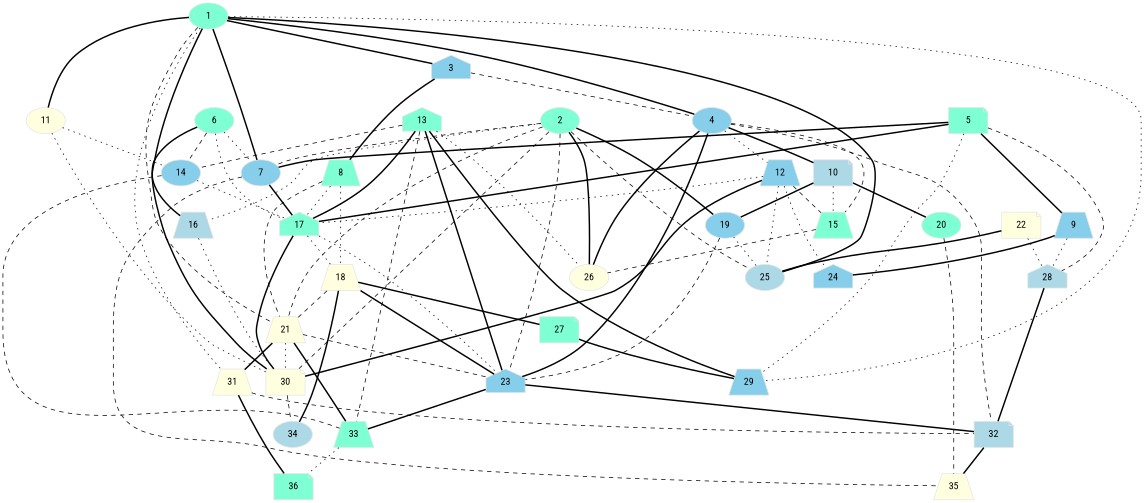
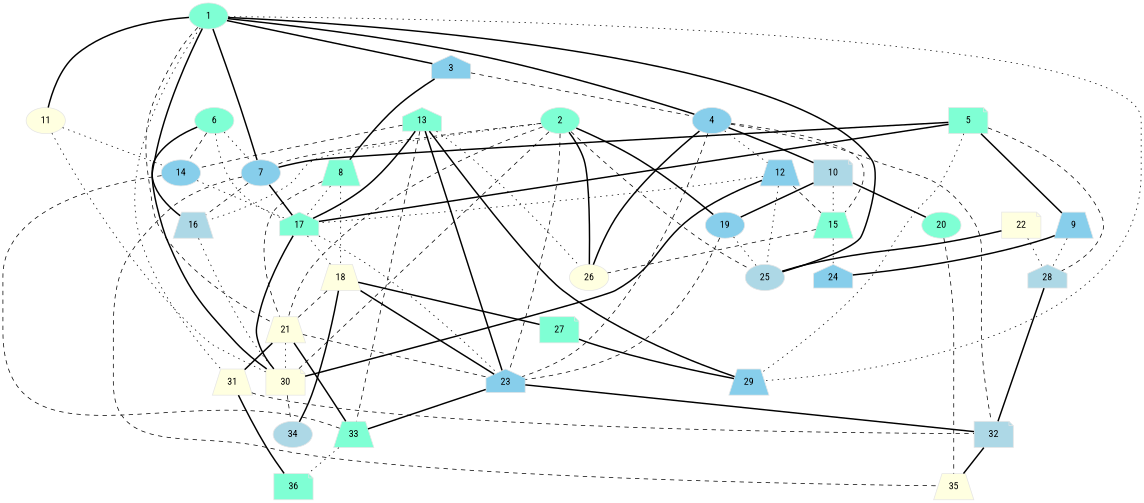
none -> (227, 199)
(800, 227) -> (833, 249)
(635, 283) -> (635, 283)
